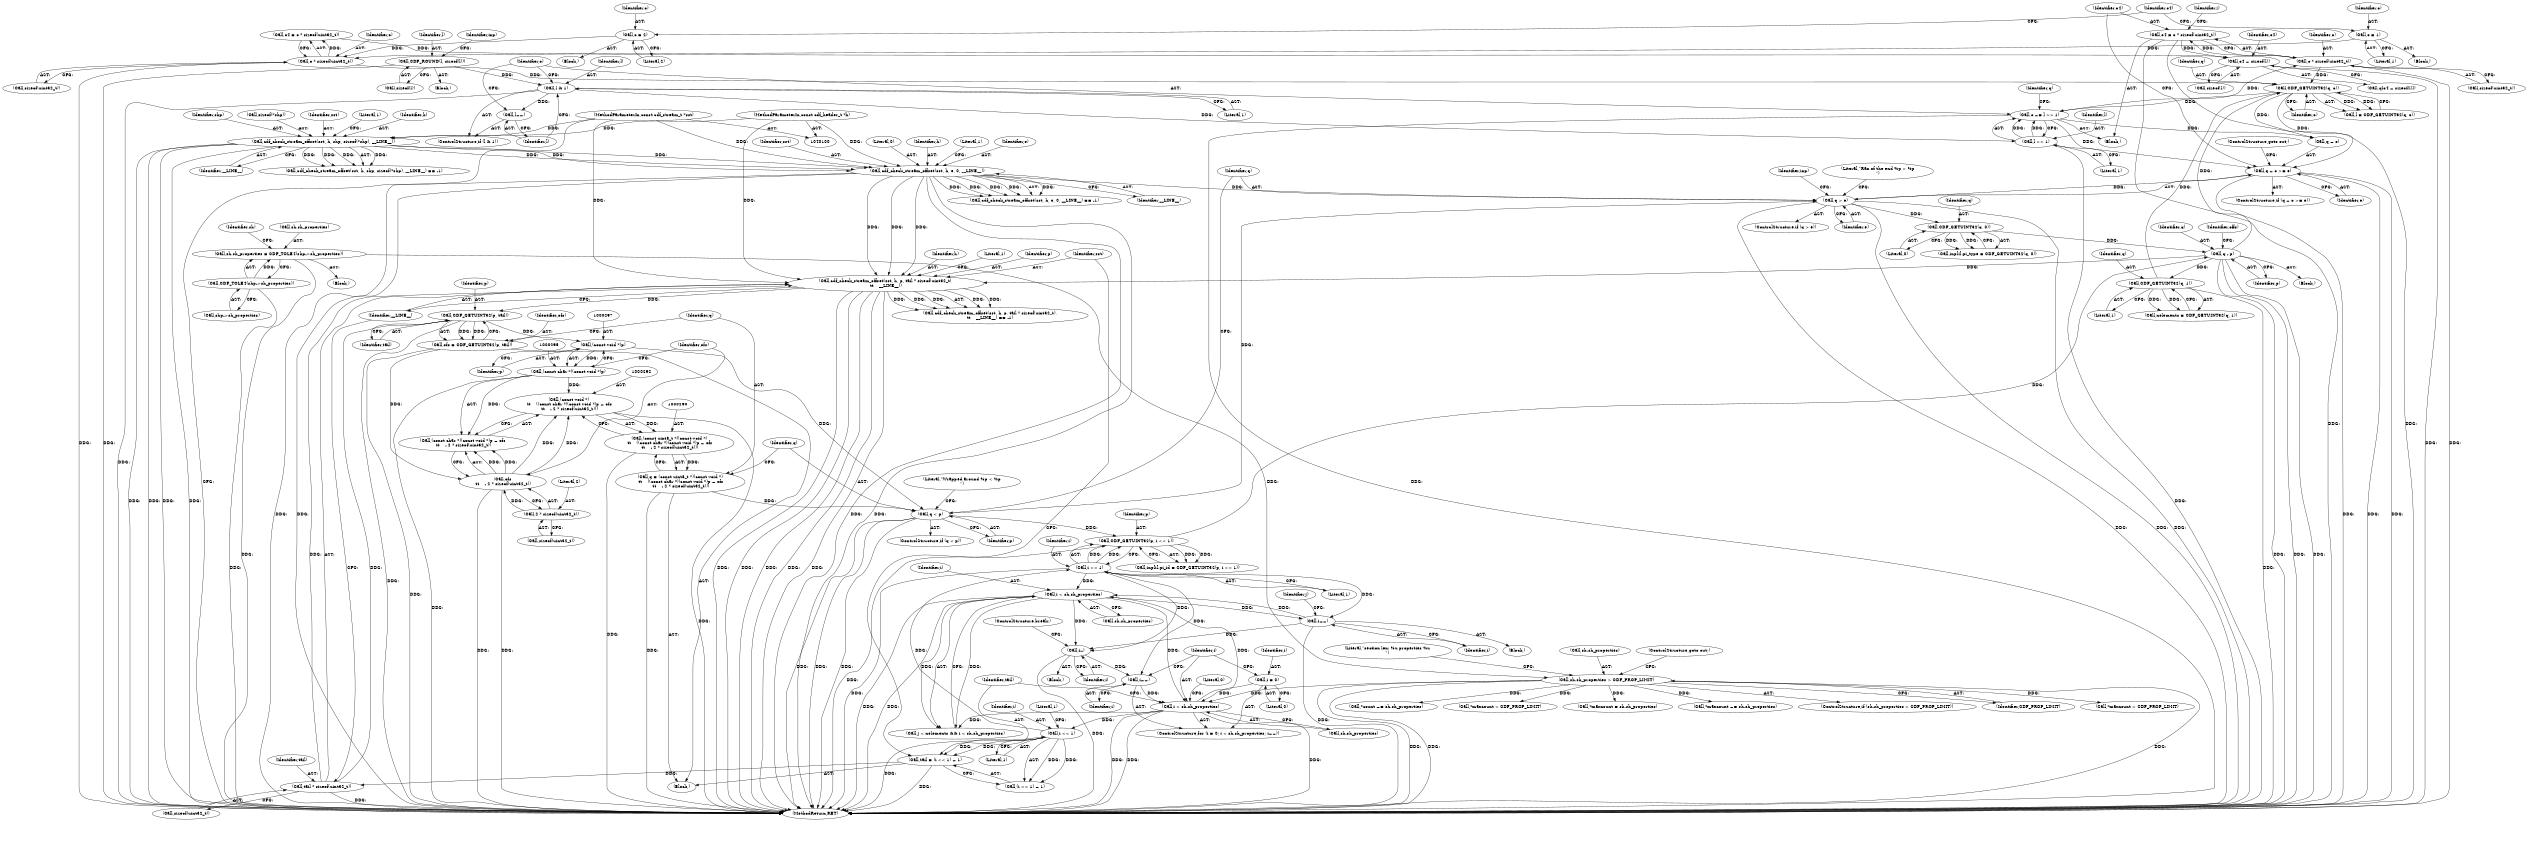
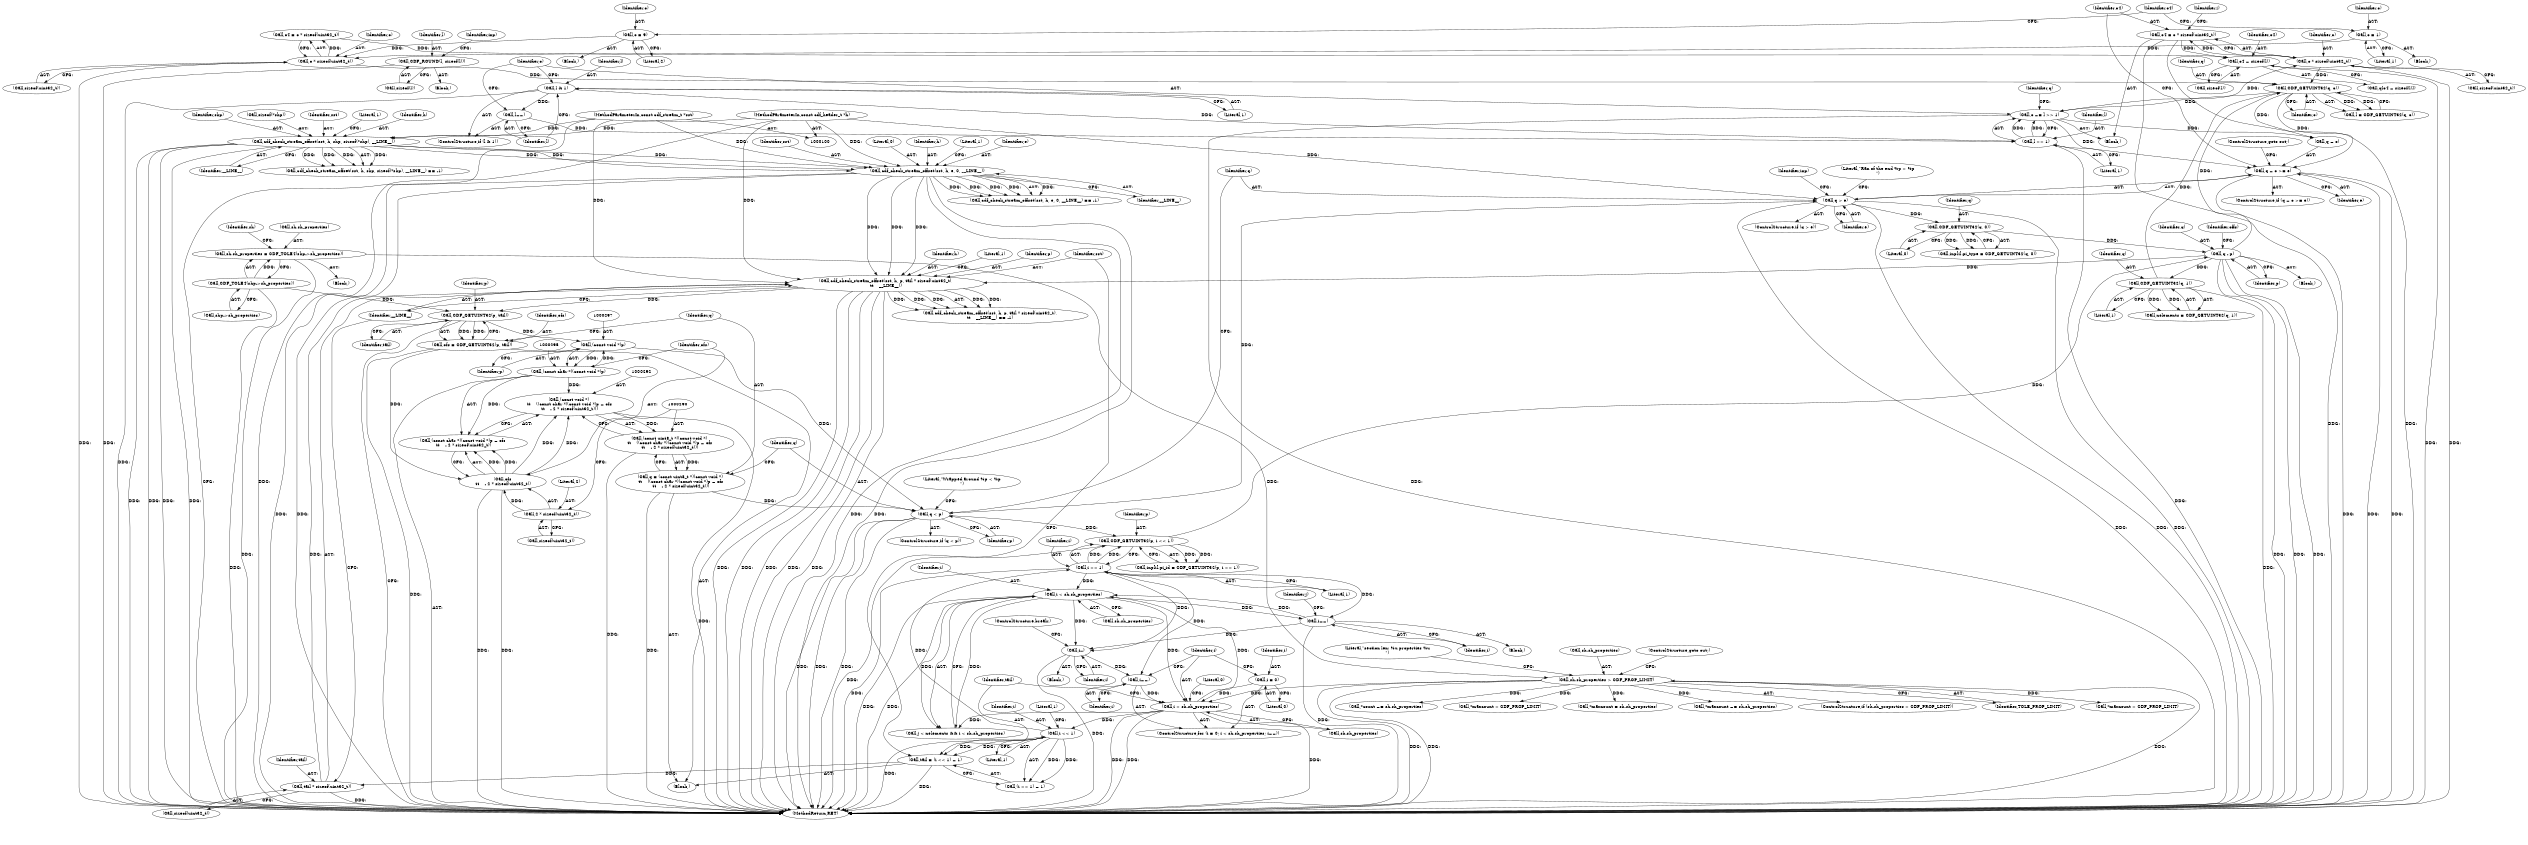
(635, 35) -> (635, 35)
(496, 75) -> none
none -> (1269, 137)
(820, 142) -> (820, 142)
(2120, 187) -> (2120, 187)
(1232, 190) -> (1331, 159)
(2192, 300) -> (2192, 300)
(610, 358) -> (610, 358)
(526, 499) -> (599, 437)
(360, 514) -> (377, 301)
none -> (259, 520)
(394, 581) -> (394, 581)
(438, 608) -> (438, 608)
(2028, 707) -> (2028, 707)
